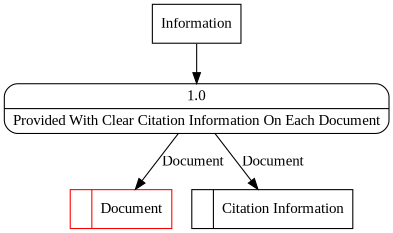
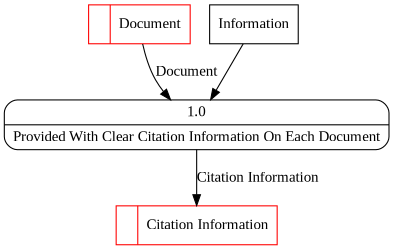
(160, 157) -> (150, 69)
(273, 162) -> (258, 178)
(272, 209) -> (197, 225)
